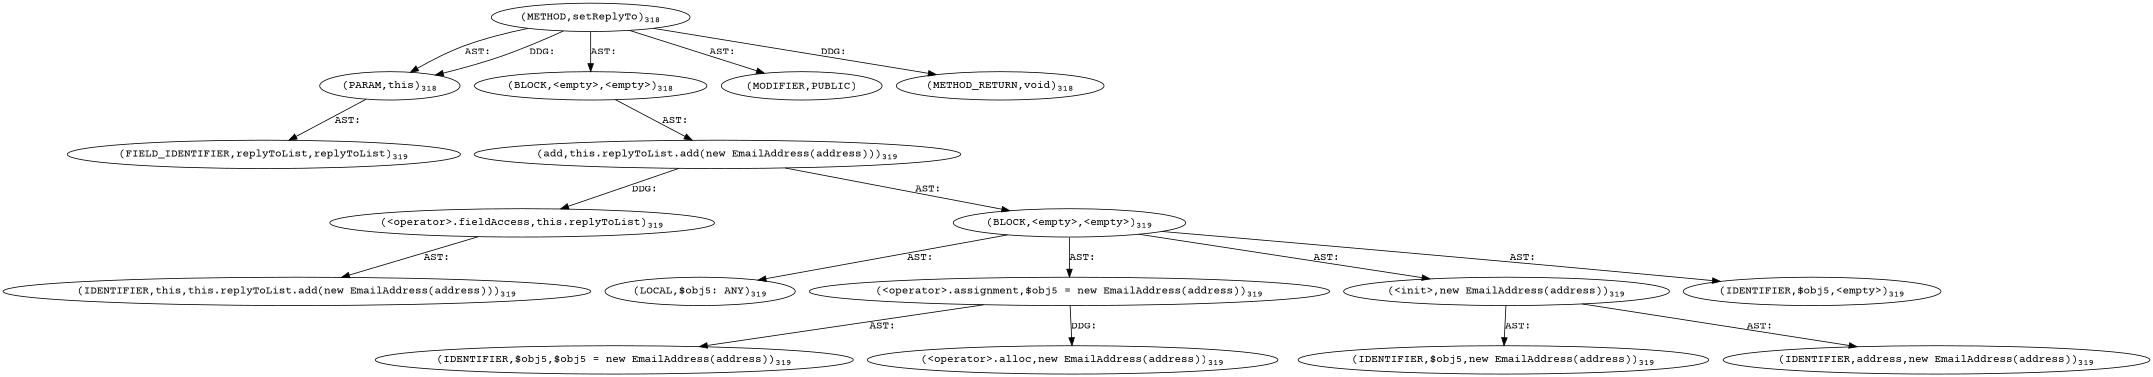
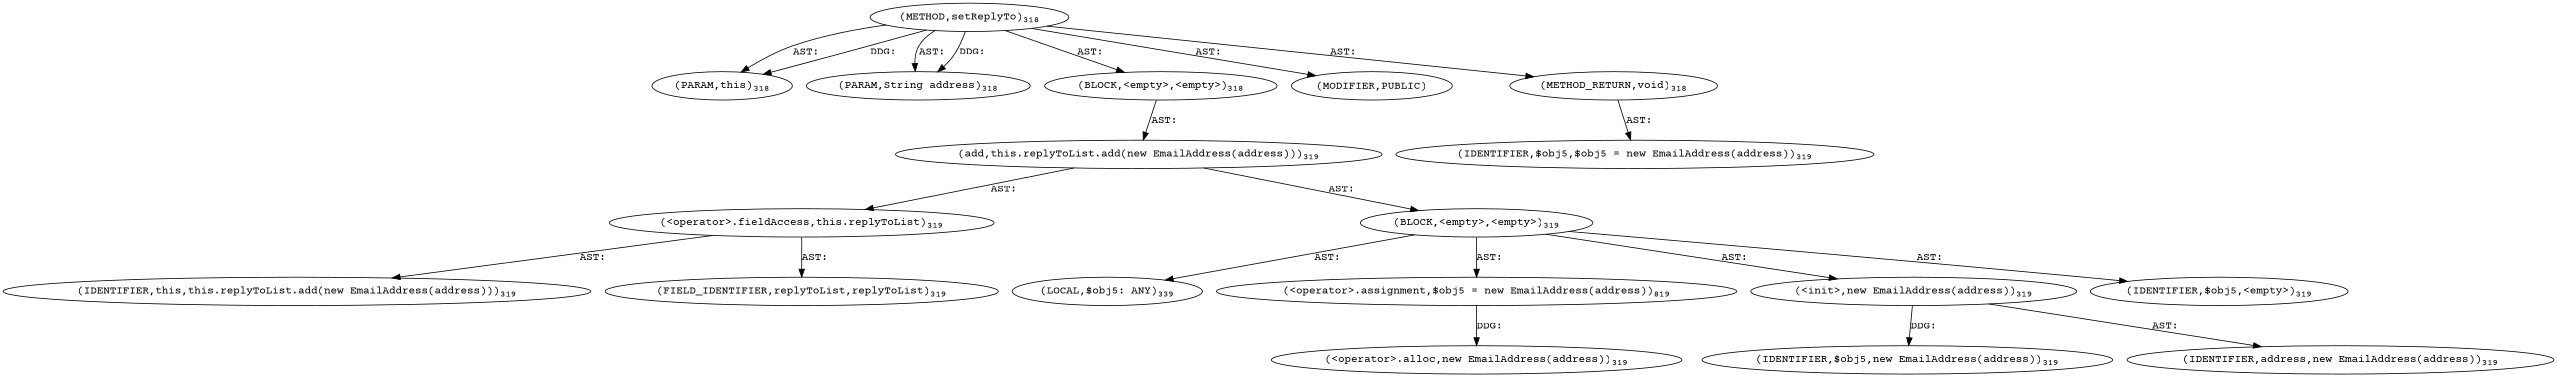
(837, 52) -> (1347, 52)
none -> (918, 86)
(331, 118) -> (802, 253)
(648, 189) -> (1007, 189)
(759, 290) -> (1166, 290)
(1255, 290) -> (1662, 290)
(845, 325) -> (1623, 116)
(1522, 326) -> (1927, 326)
